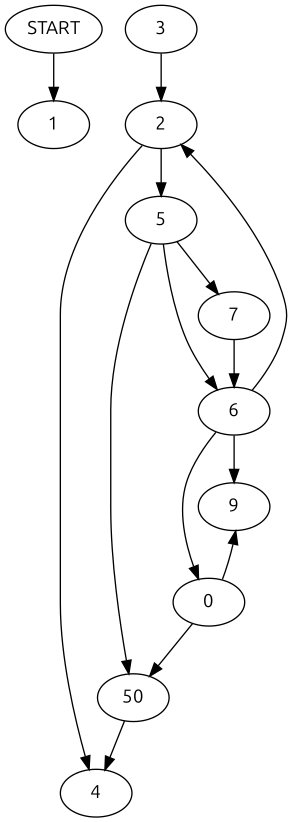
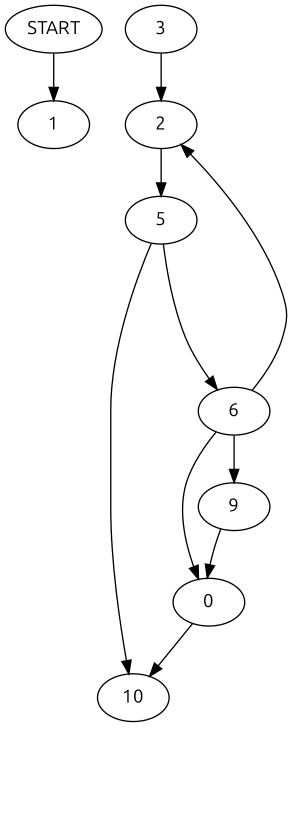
(234, 316) -> none
(228, 562) -> (215, 547)
(133, 698) -> (133, 698)
(96, 793) -> none
